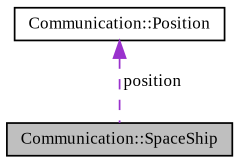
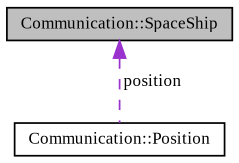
(120, 91) -> (120, 91)
